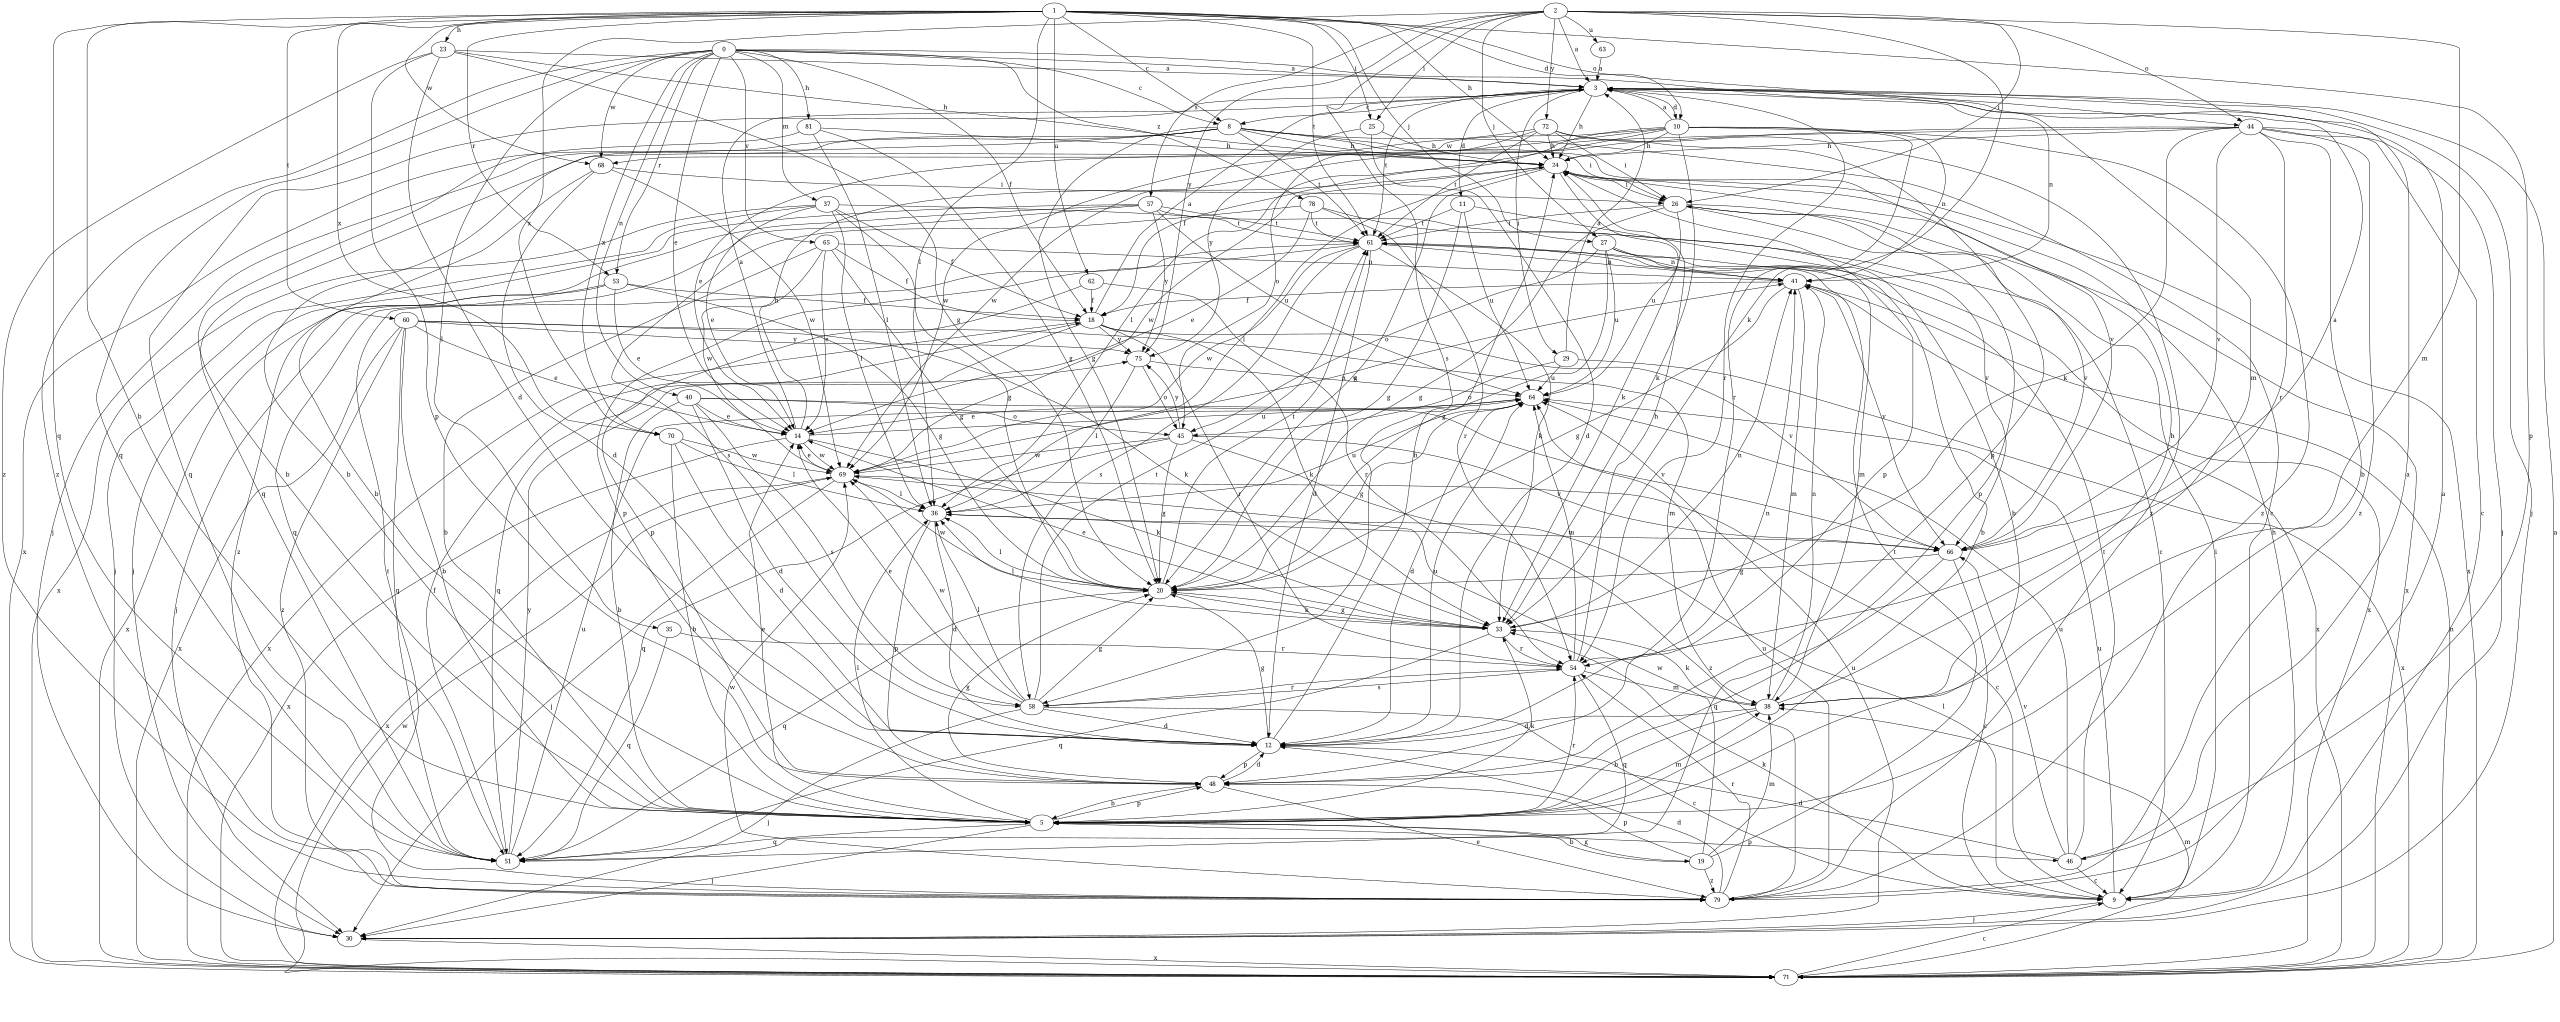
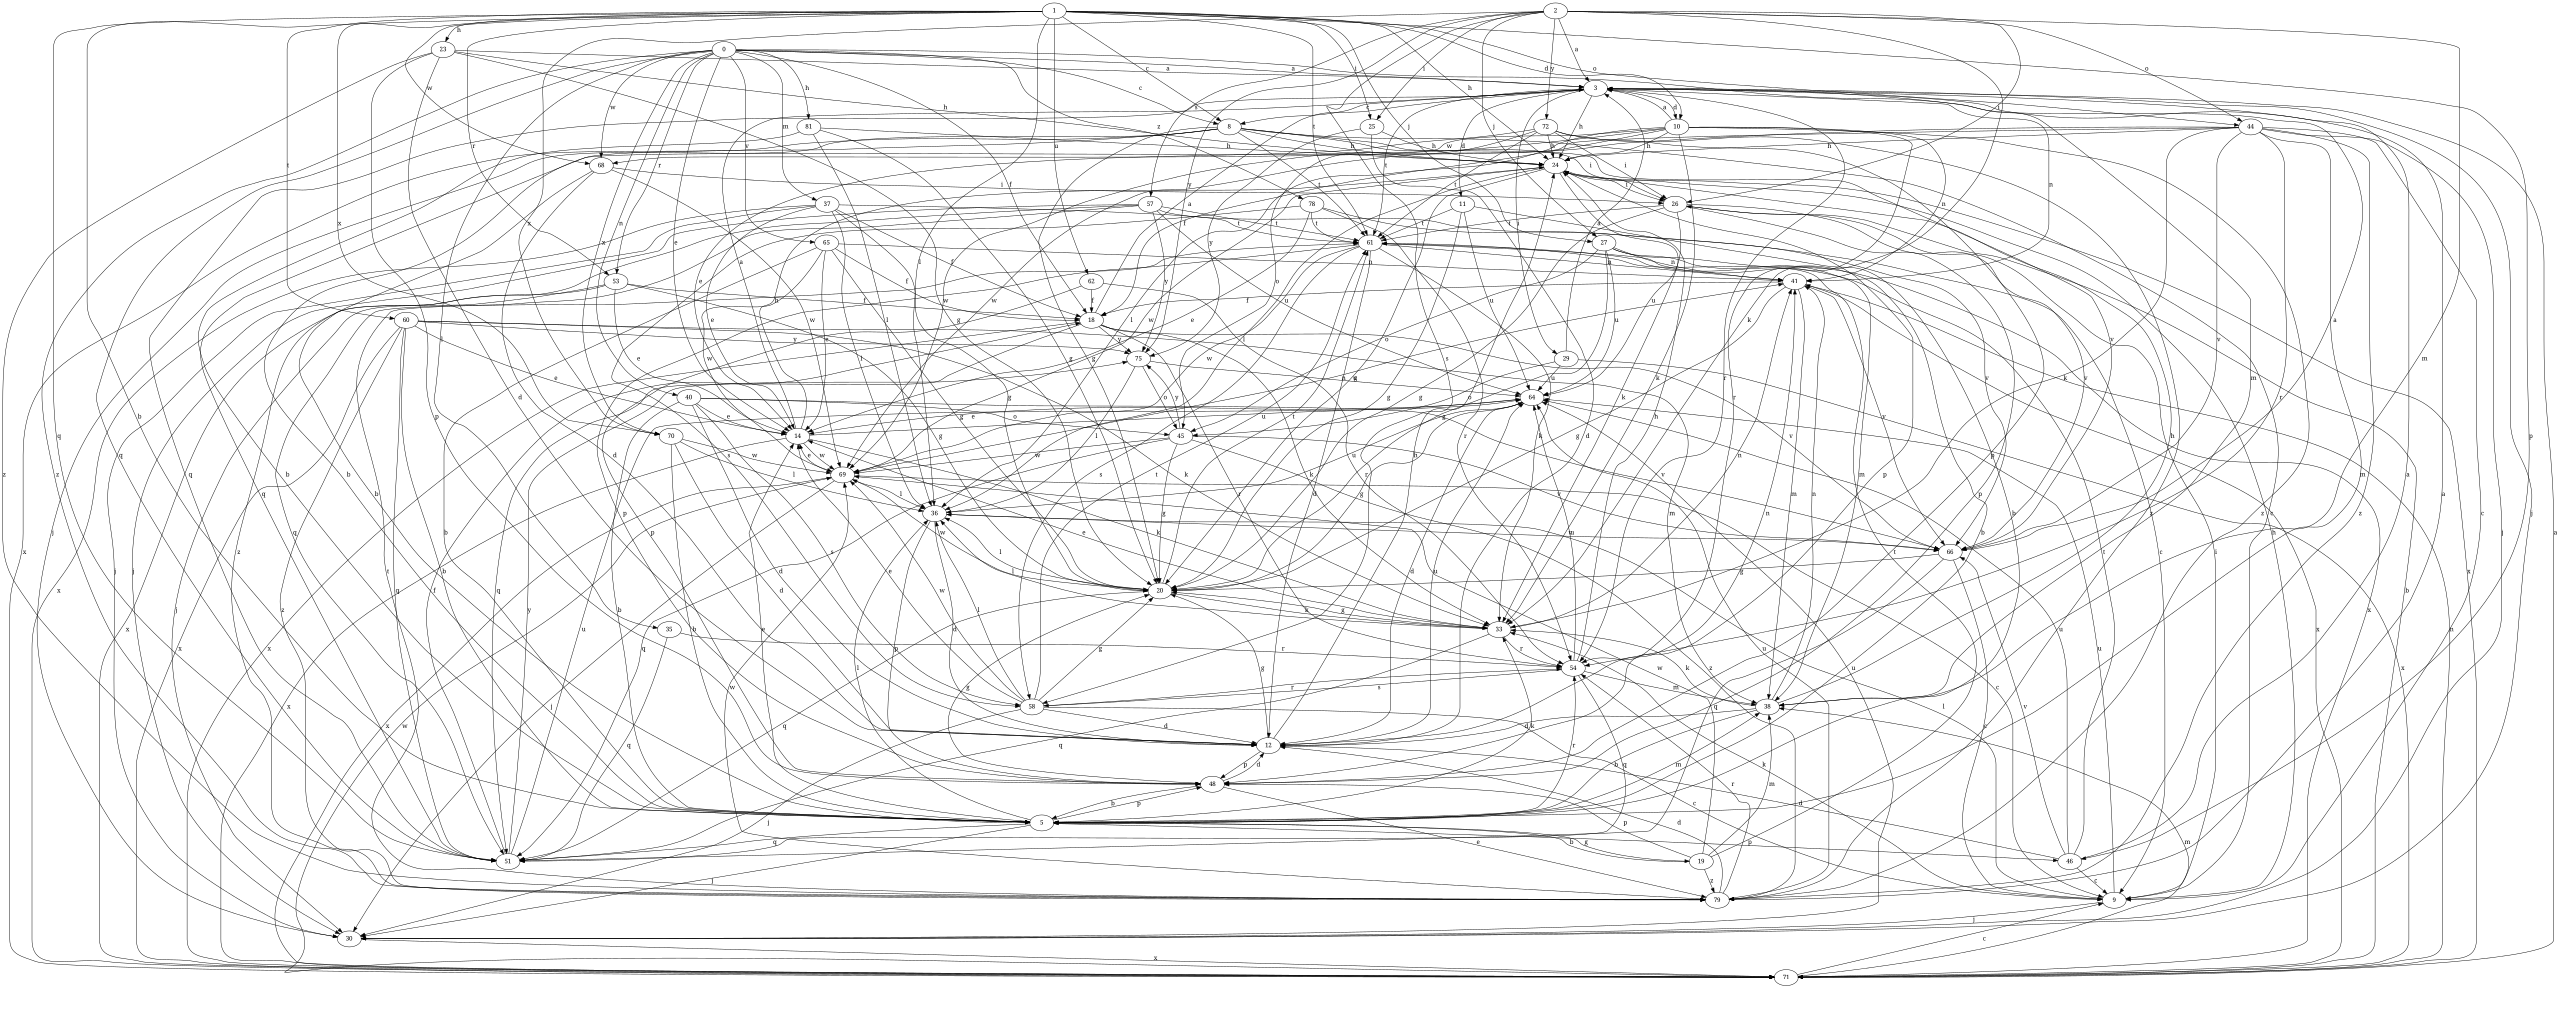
(1603, 50) -> none
(2363, 475) -> (2363, 475)
(2407, 591) -> (2407, 591)
